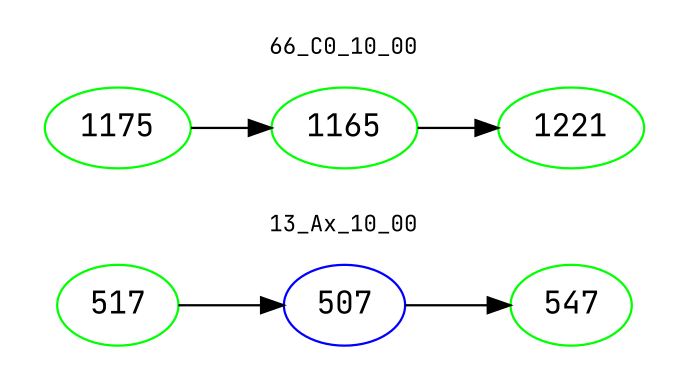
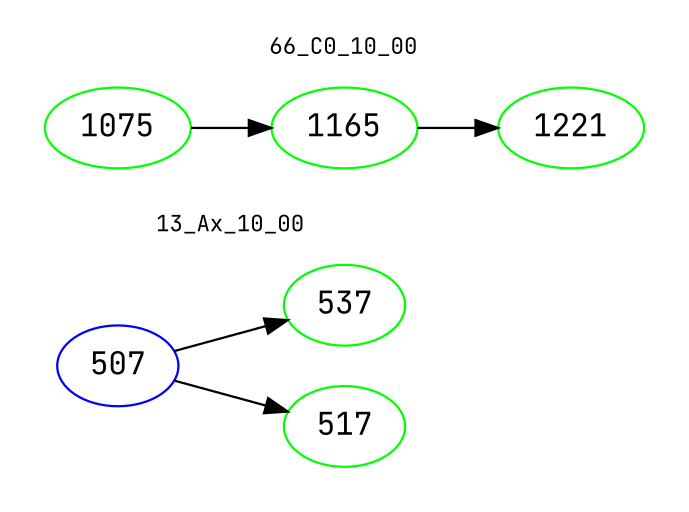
(118, 128) -> (118, 128)
(219, 305) -> (220, 393)
(571, 305) -> (344, 305)
